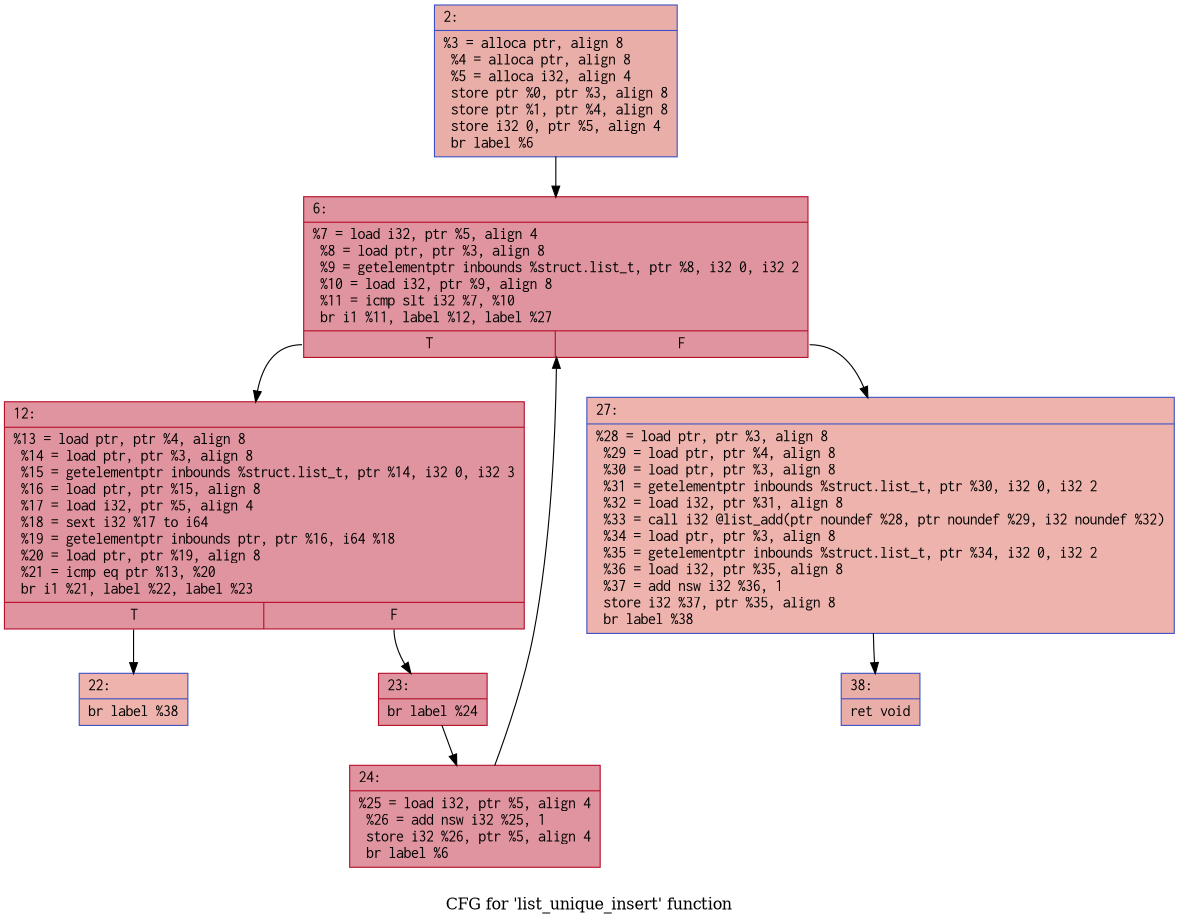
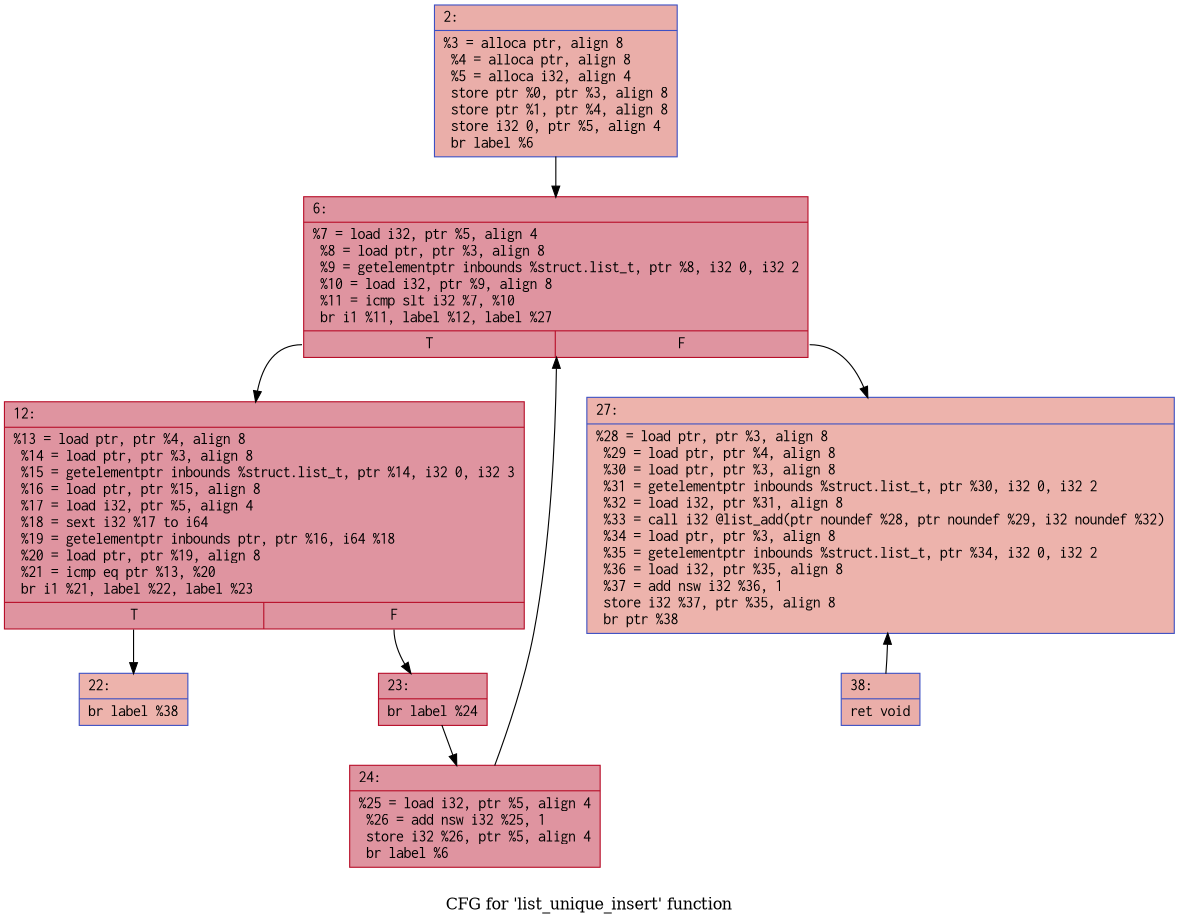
(644, 620) -> (637, 620)
(874, 648) -> (887, 659)
